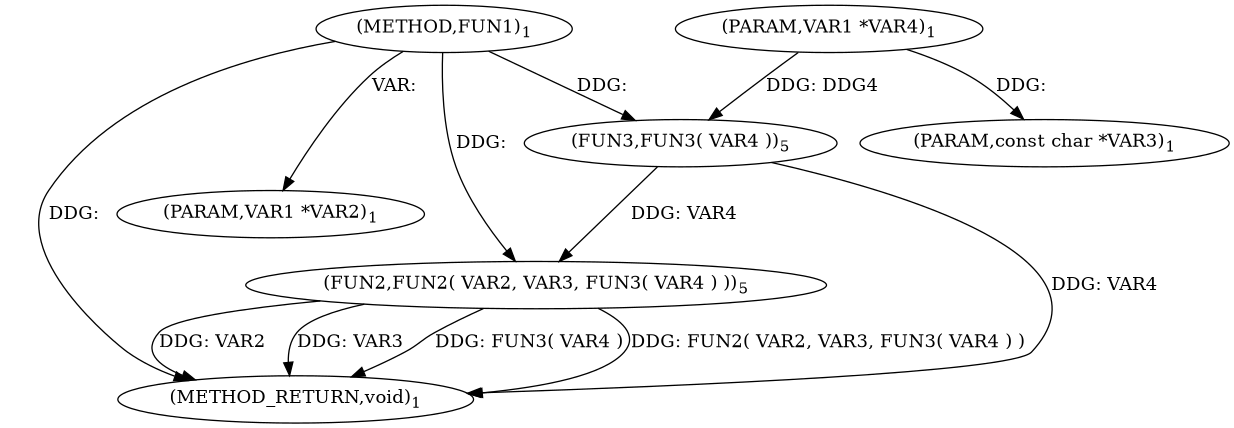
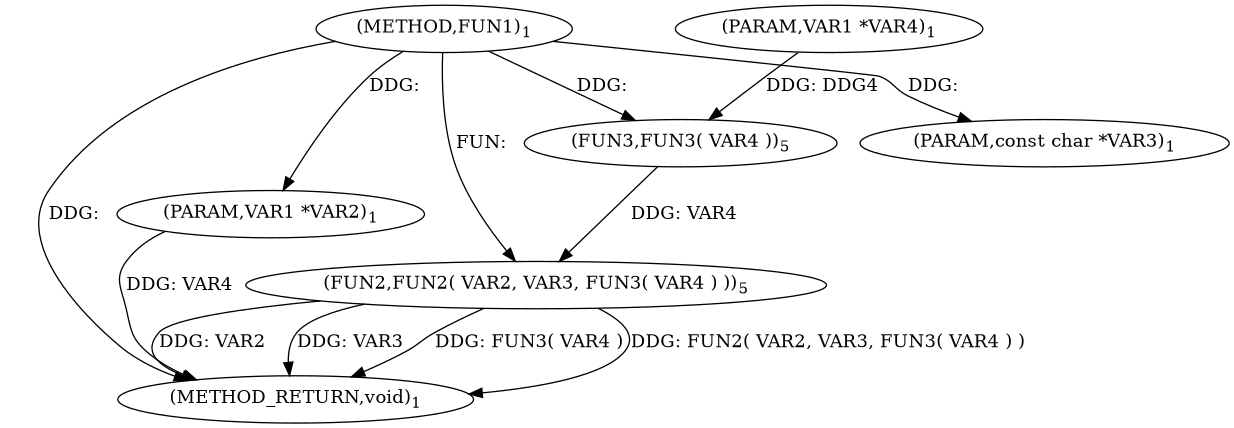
(964, 73) -> (761, 63)
(398, 86) -> (398, 86)
(484, 143) -> (484, 143)
(946, 368) -> (125, 306)
